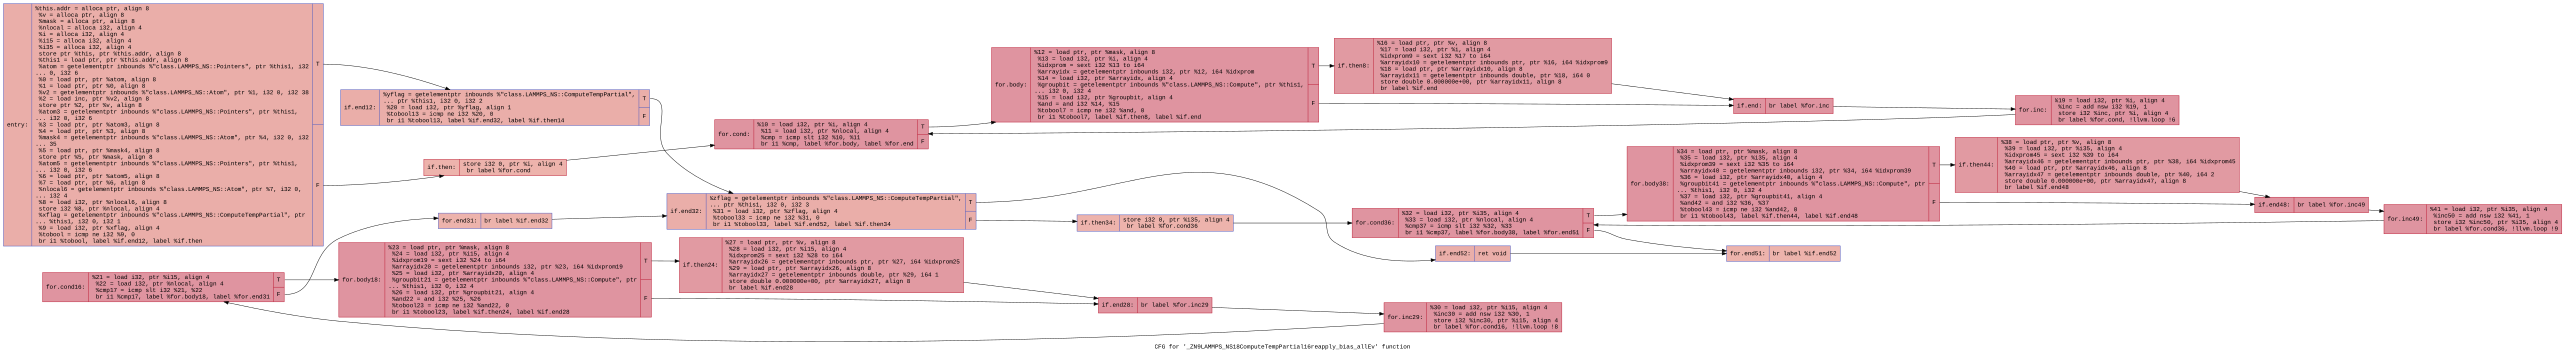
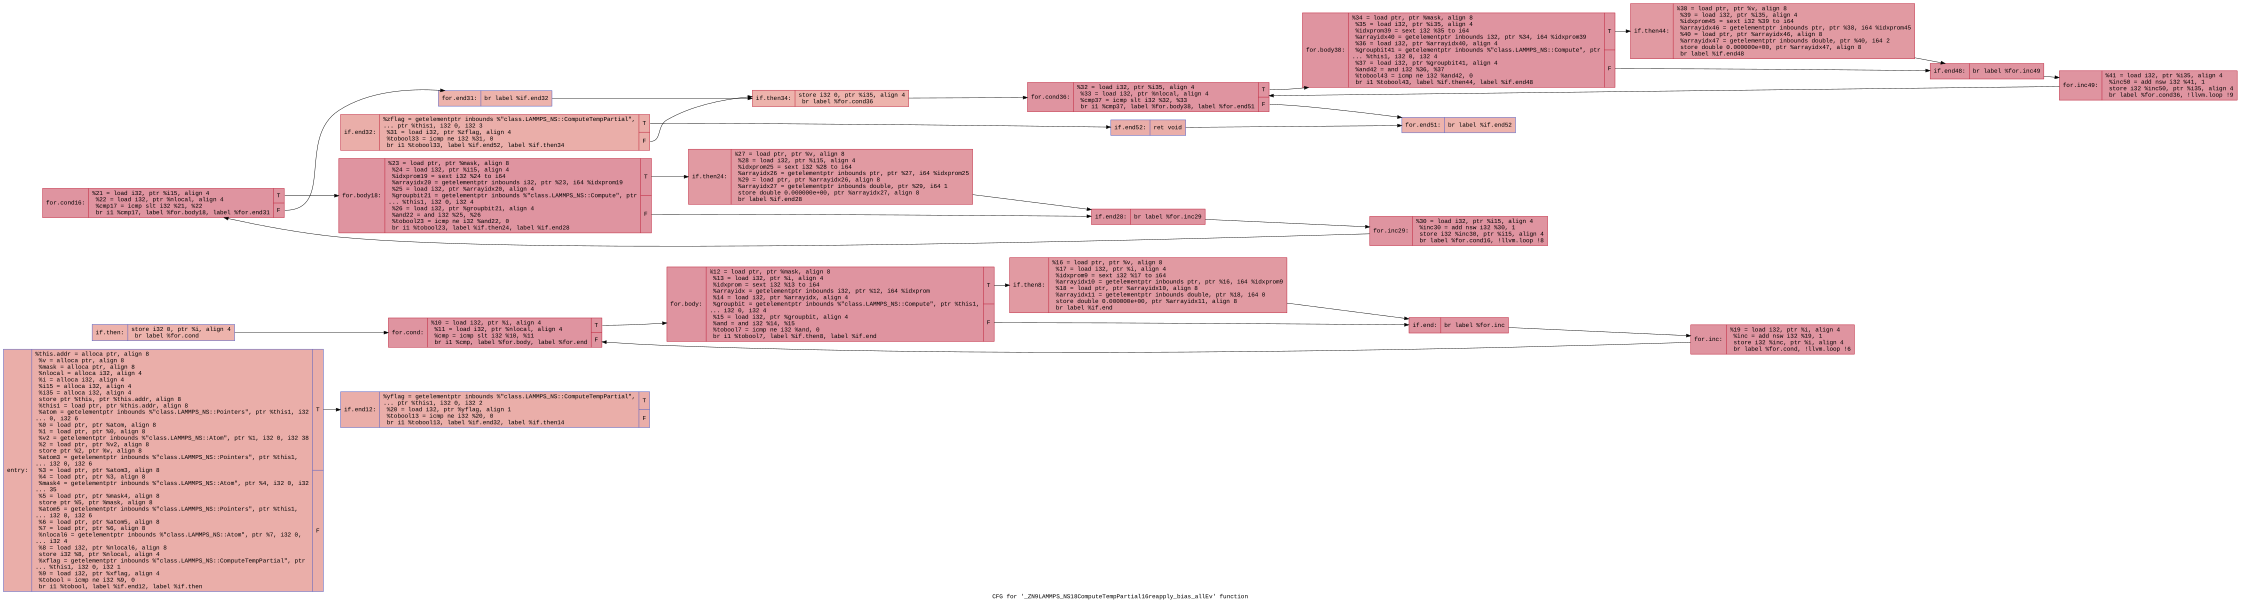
(92, 99) -> (92, 444)
(671, 157) -> none
(495, 167) -> (163, 333)
(382, 183) -> none
(822, 211) -> (495, 132)
(607, 218) -> (650, 98)
(1155, 223) -> (831, 98)
